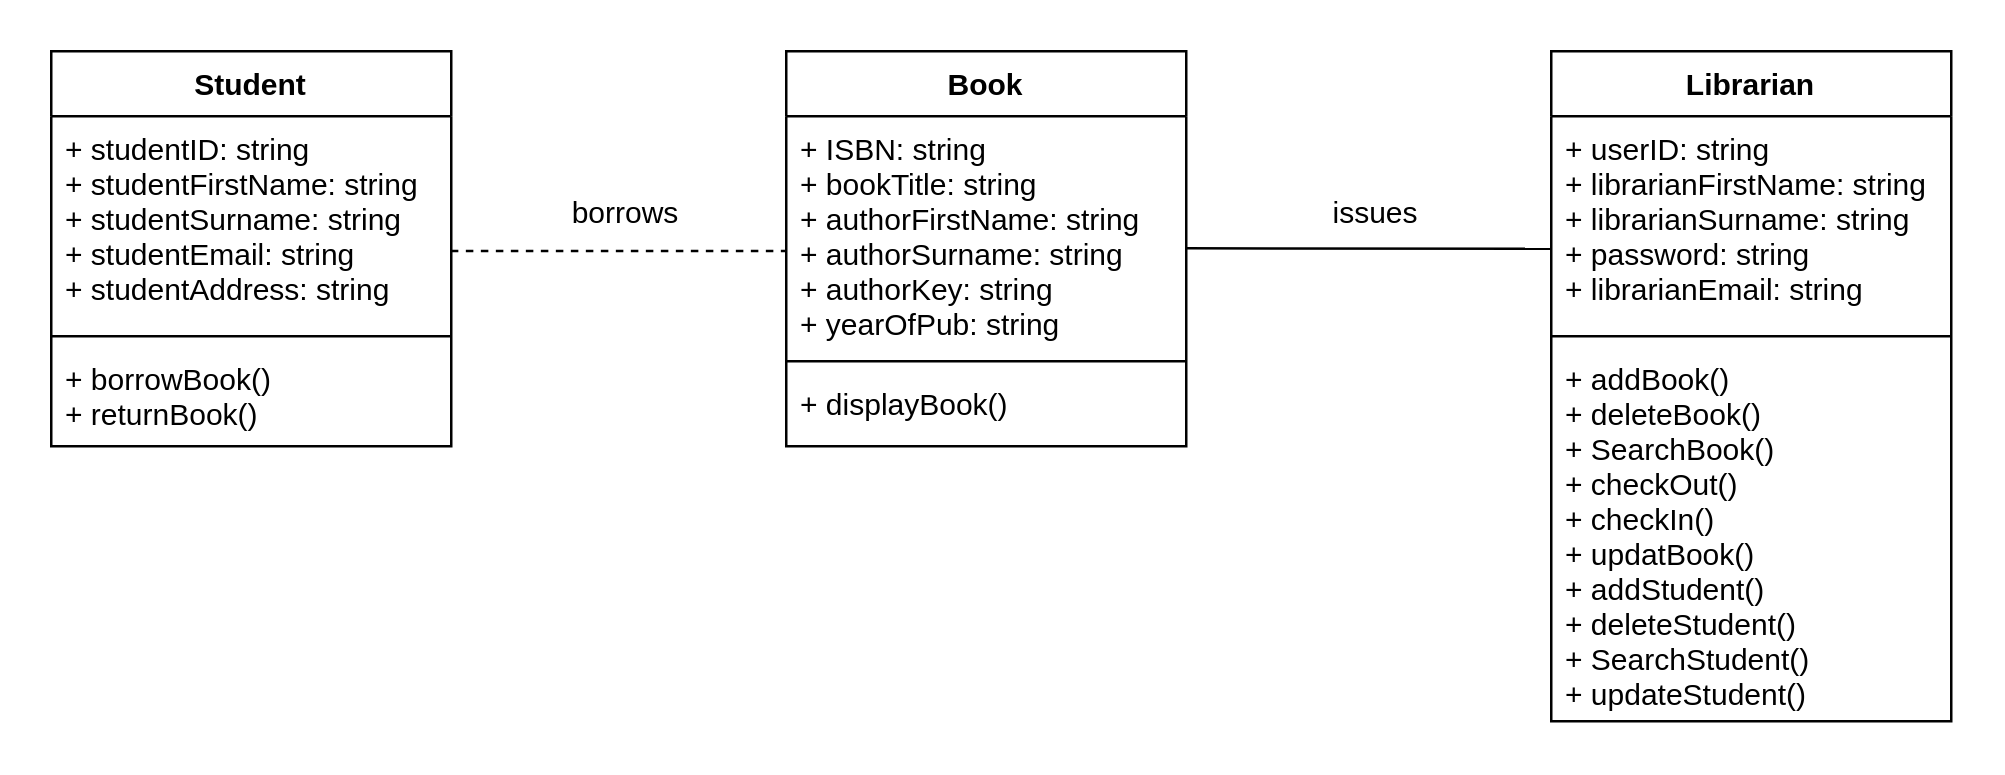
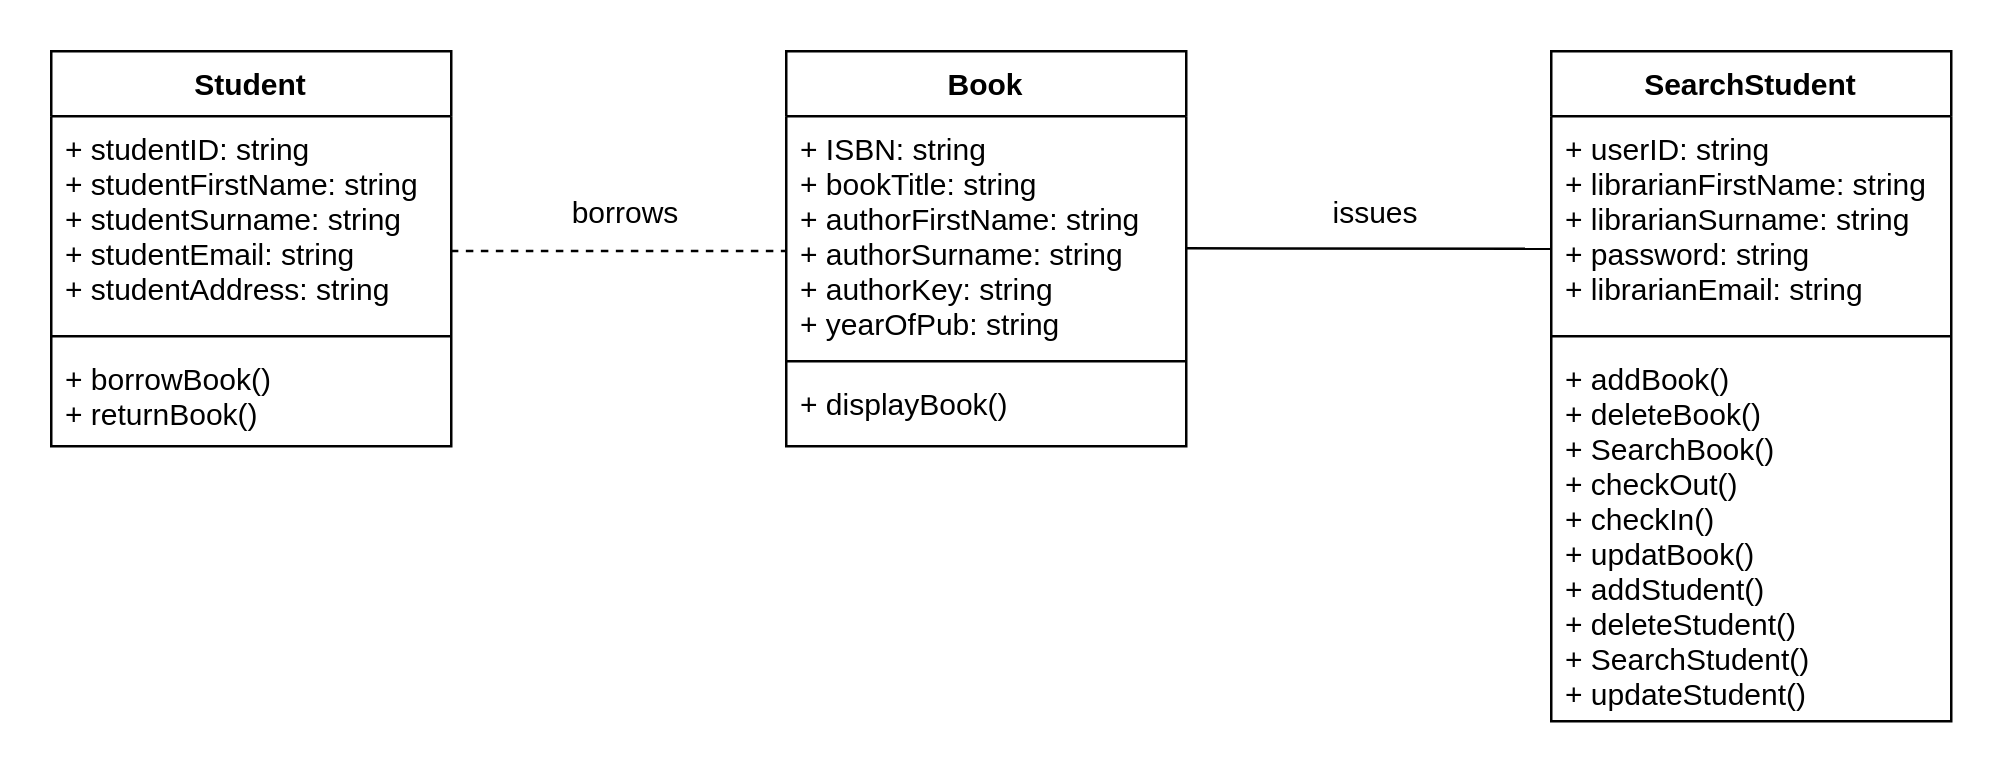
(1750, 85) -> (1750, 85)
